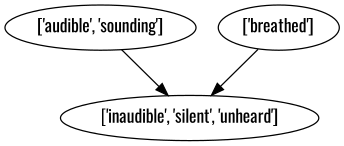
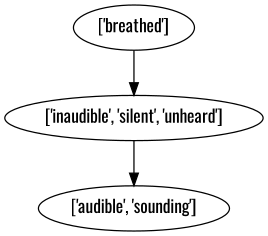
(140, 68) -> (134, 157)
